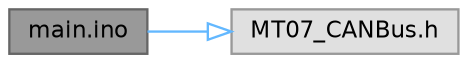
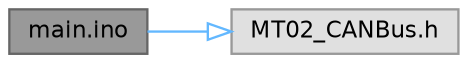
(345, 32) -> (345, 32)
